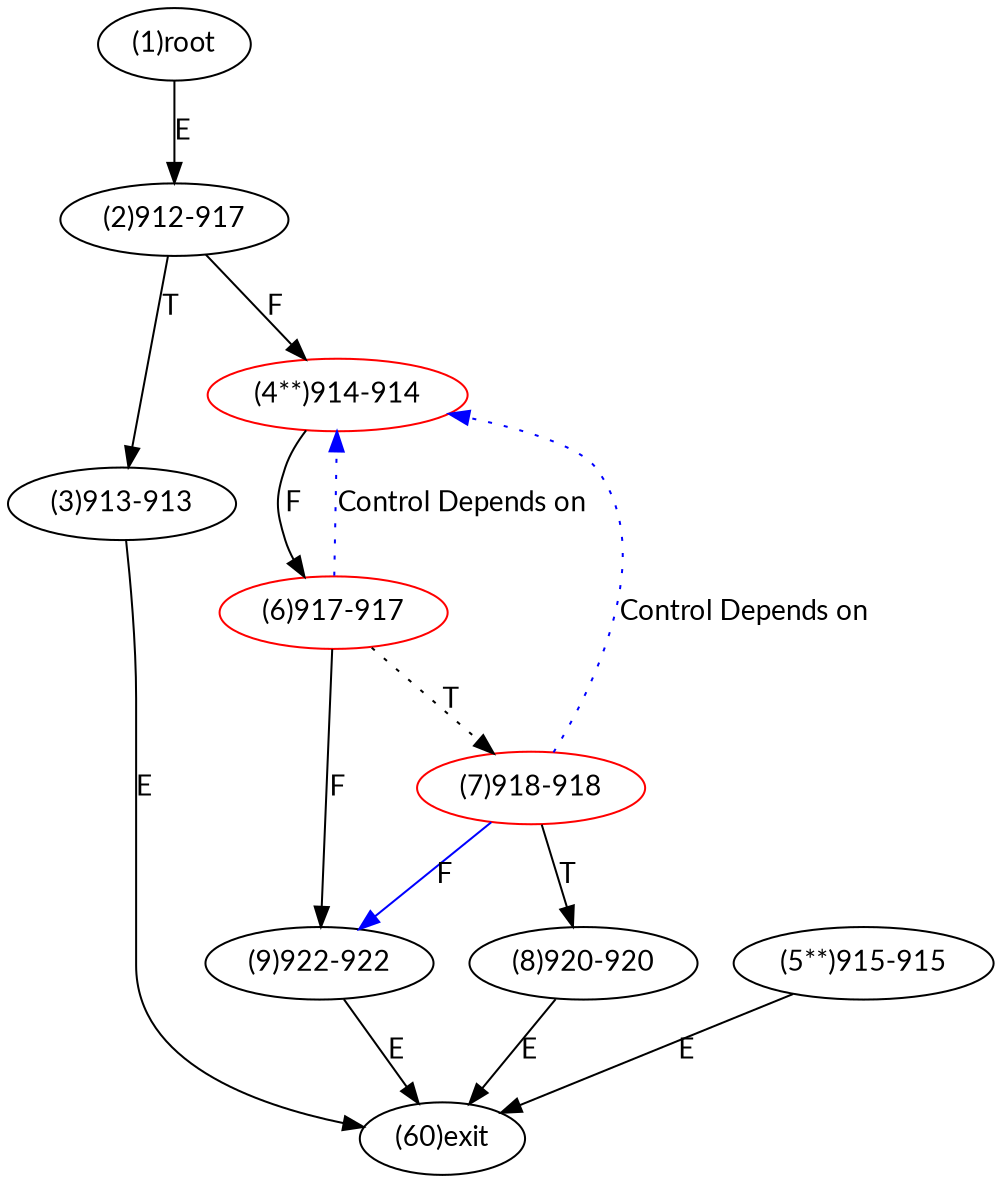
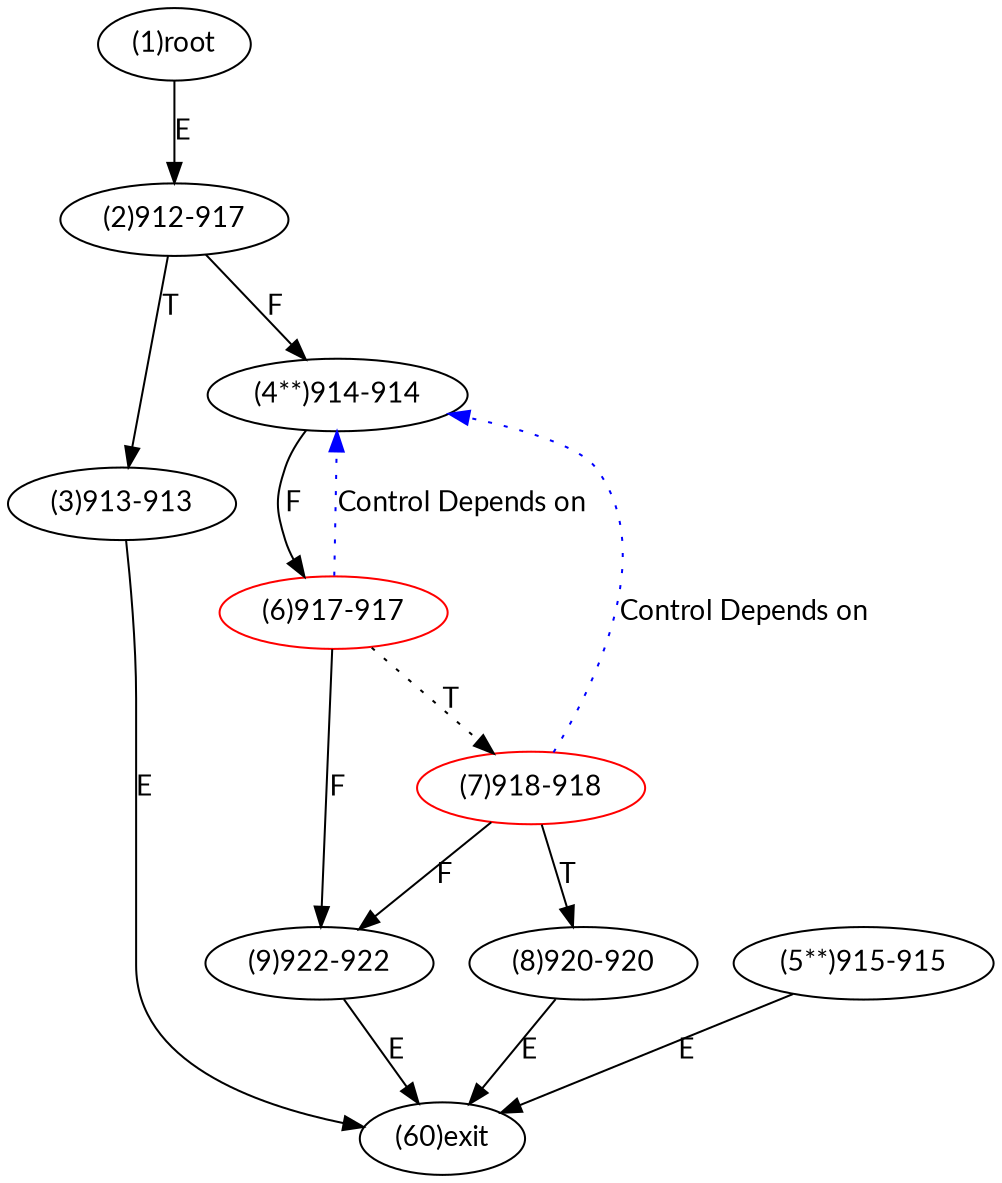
(338, 395) -> (338, 395)
(433, 869) -> (433, 869)
